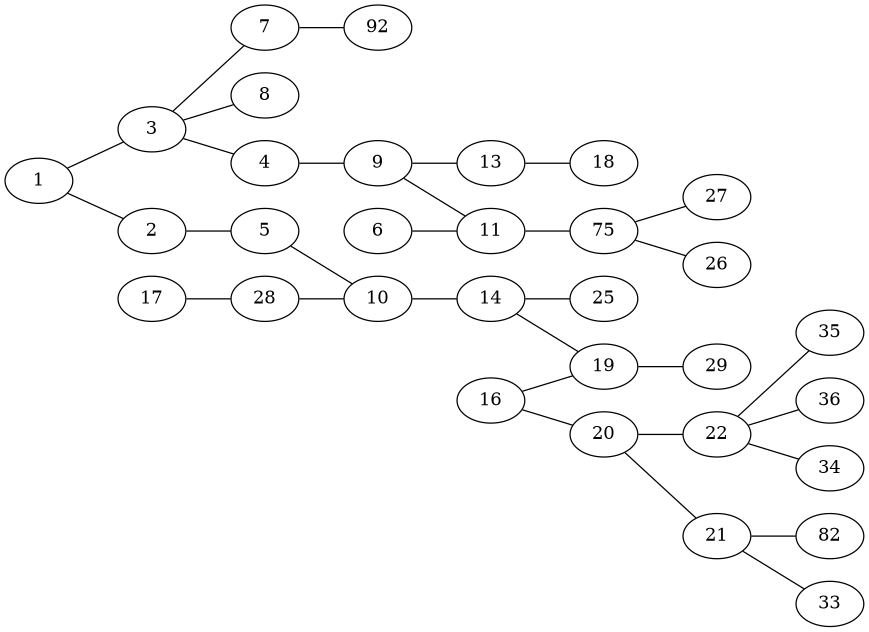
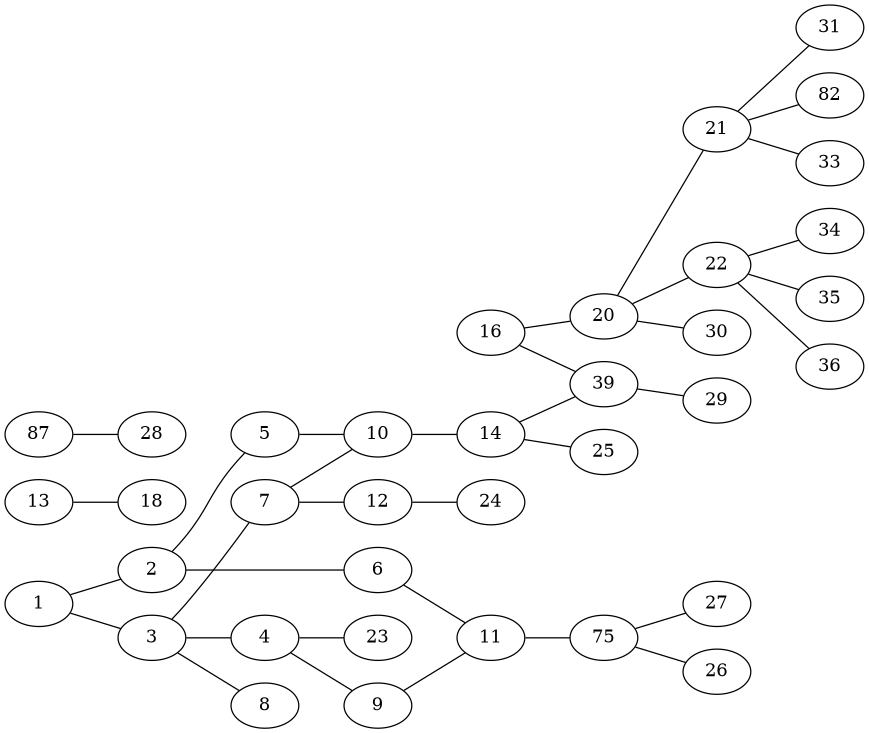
(378, 28) -> (378, 502)
none -> (830, 28)
(435, 163) -> none
(152, 299) -> (39, 434)
(322, 299) -> (321, 468)
none -> (717, 333)
(604, 367) -> (604, 384)
none -> (491, 502)
none -> (265, 570)
none -> (378, 638)
